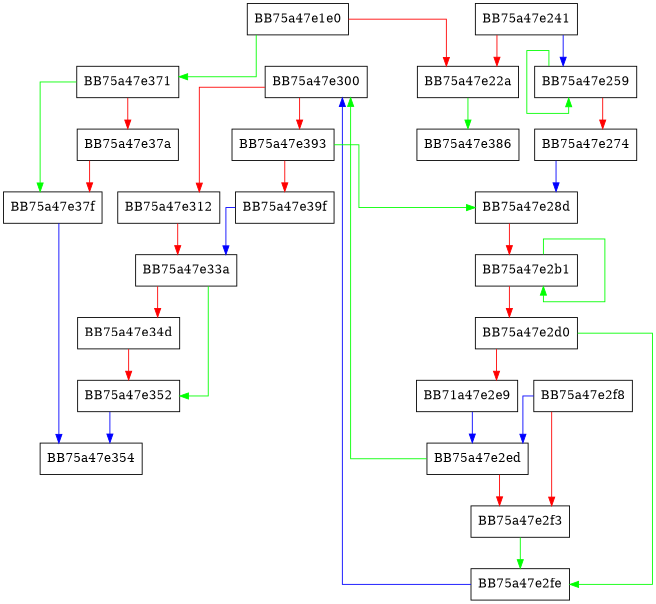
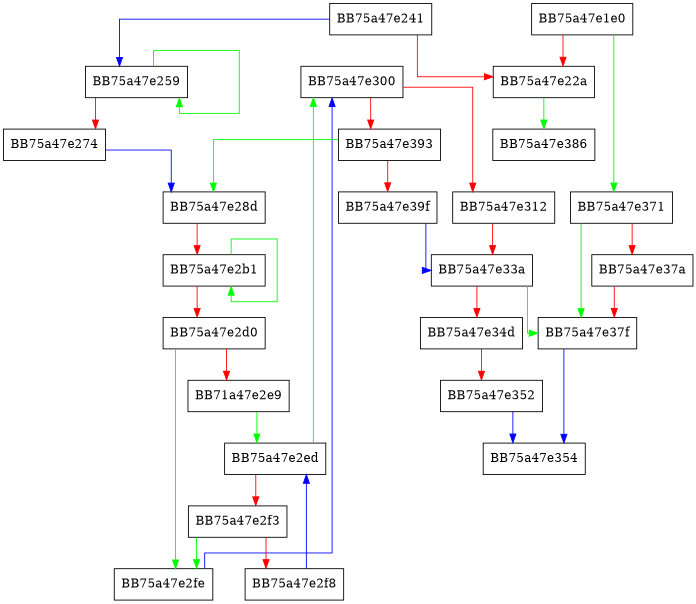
(208, 351) -> (527, 311)
(472, 423) -> (257, 423)
(552, 454) -> (266, 547)
